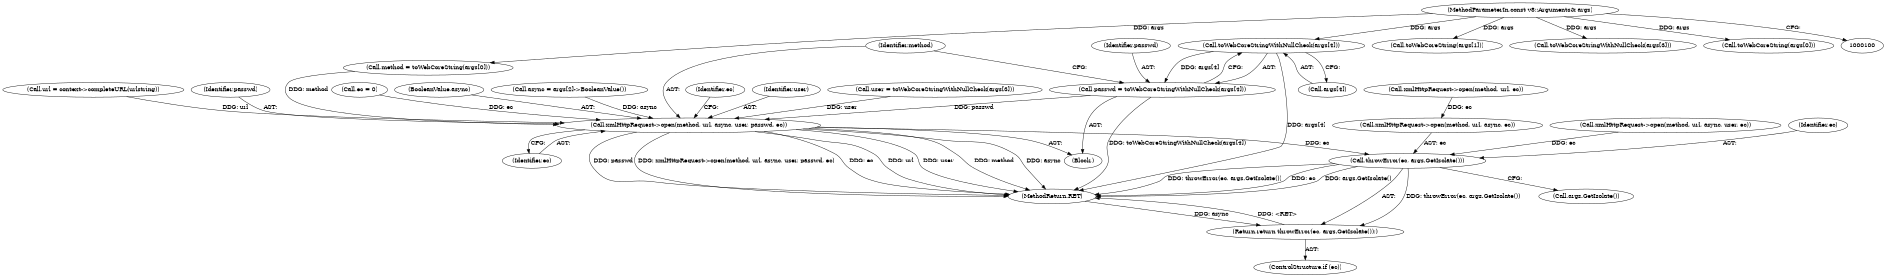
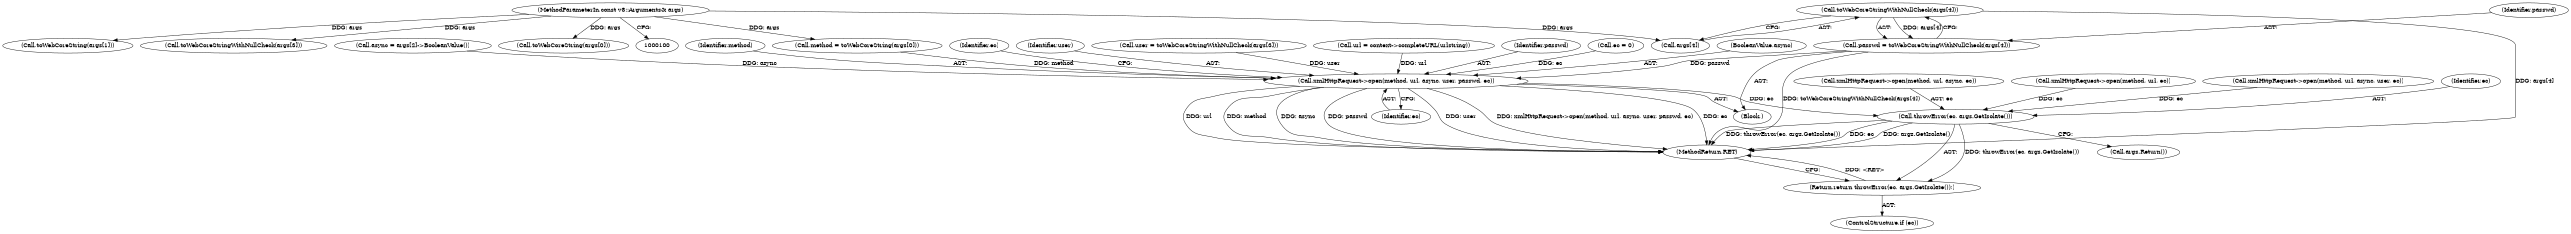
(1398, 28) -> (1183, 17)
(1027, 67) -> none
(1448, 106) -> (2031, 99)
(1586, 196) -> (2139, 152)
(1211, 214) -> (1814, 170)
